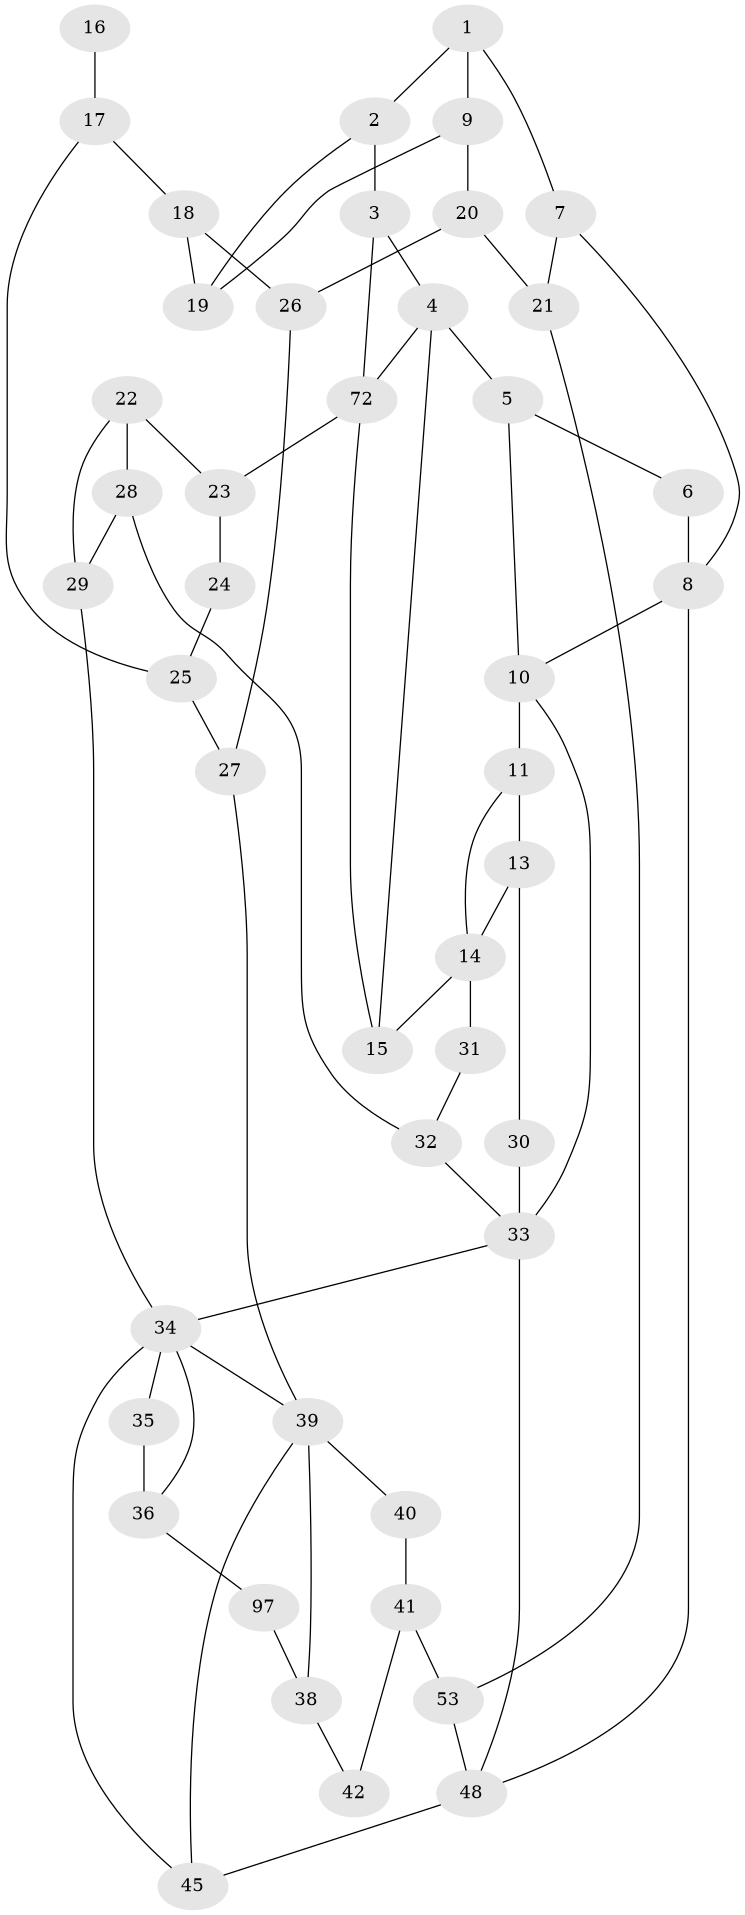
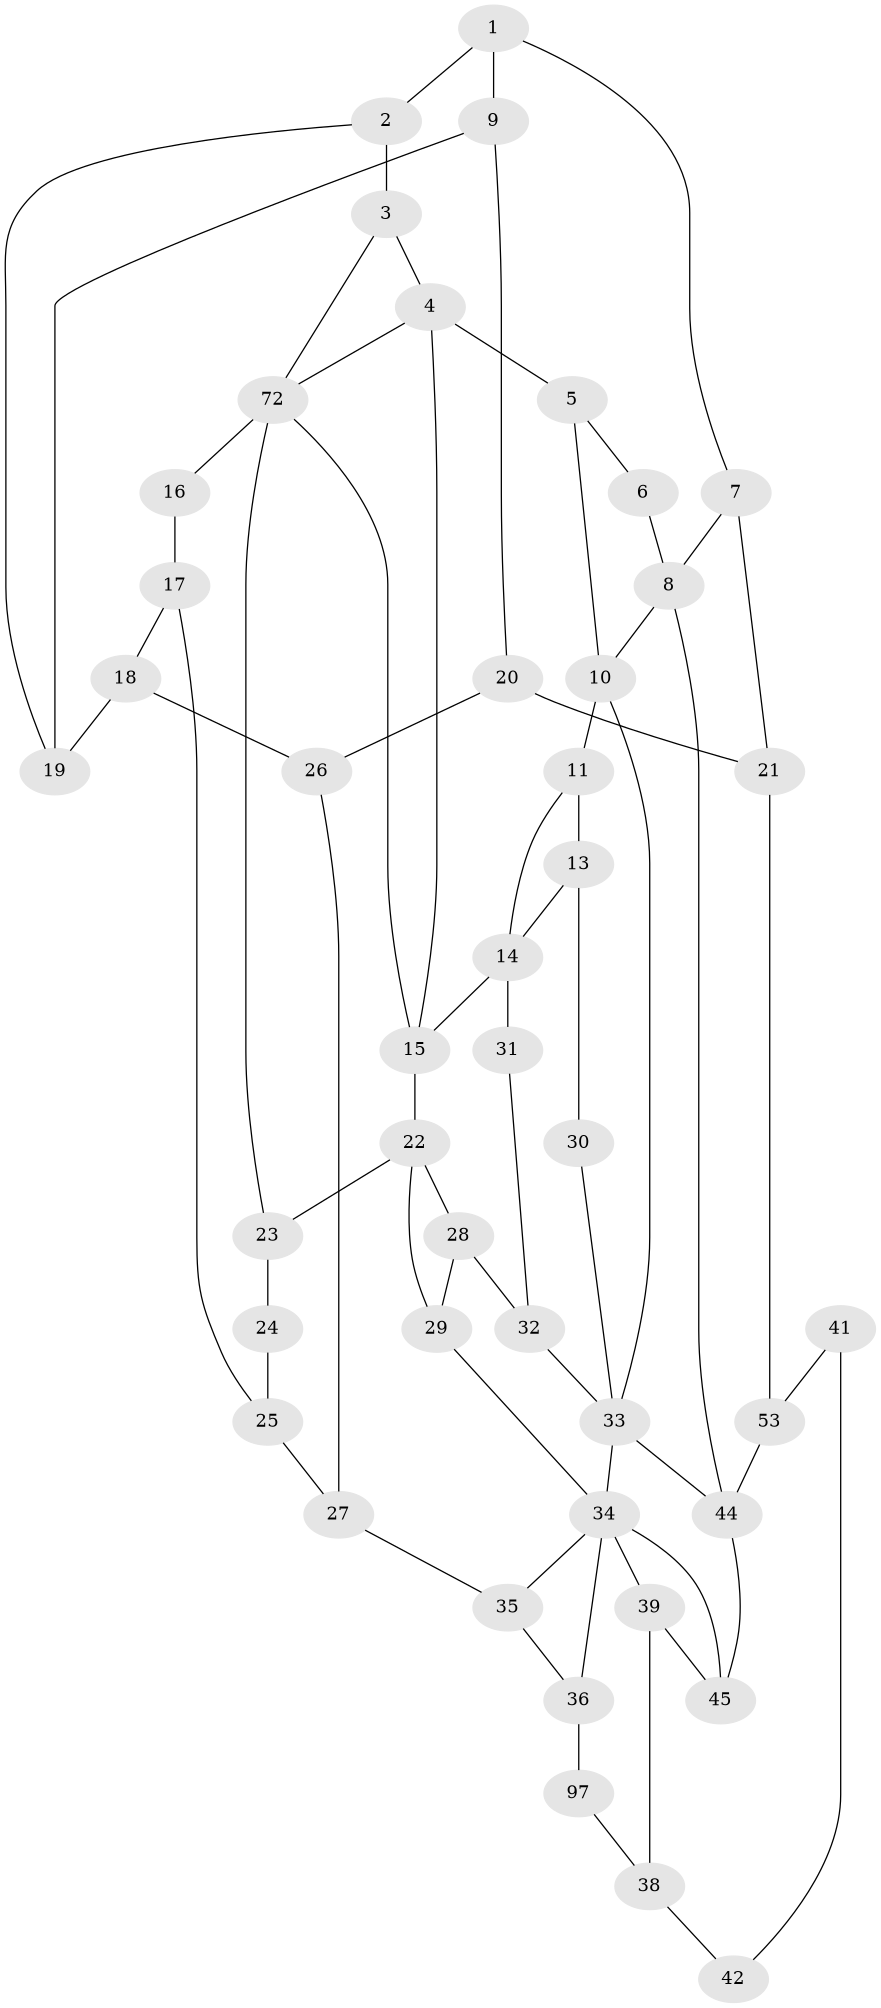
none -> (224, 446)
none -> (415, 1097)
(247, 1101) -> (423, 1561)
(406, 1515) -> none
(472, 1793) -> (727, 1515)
